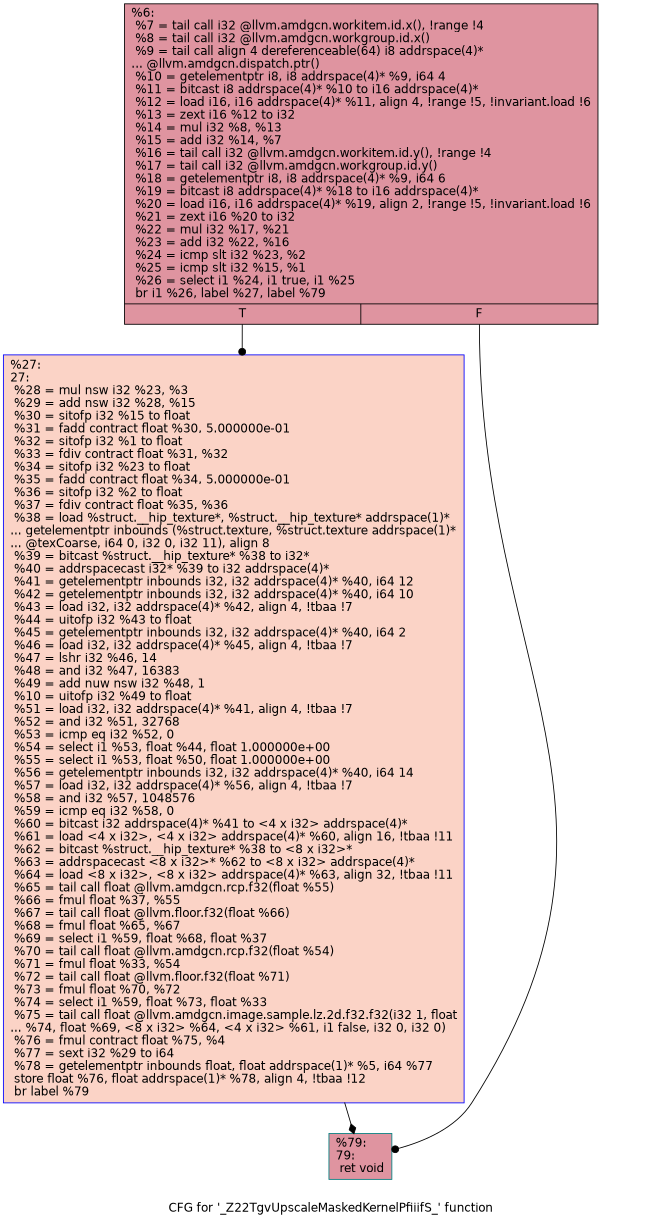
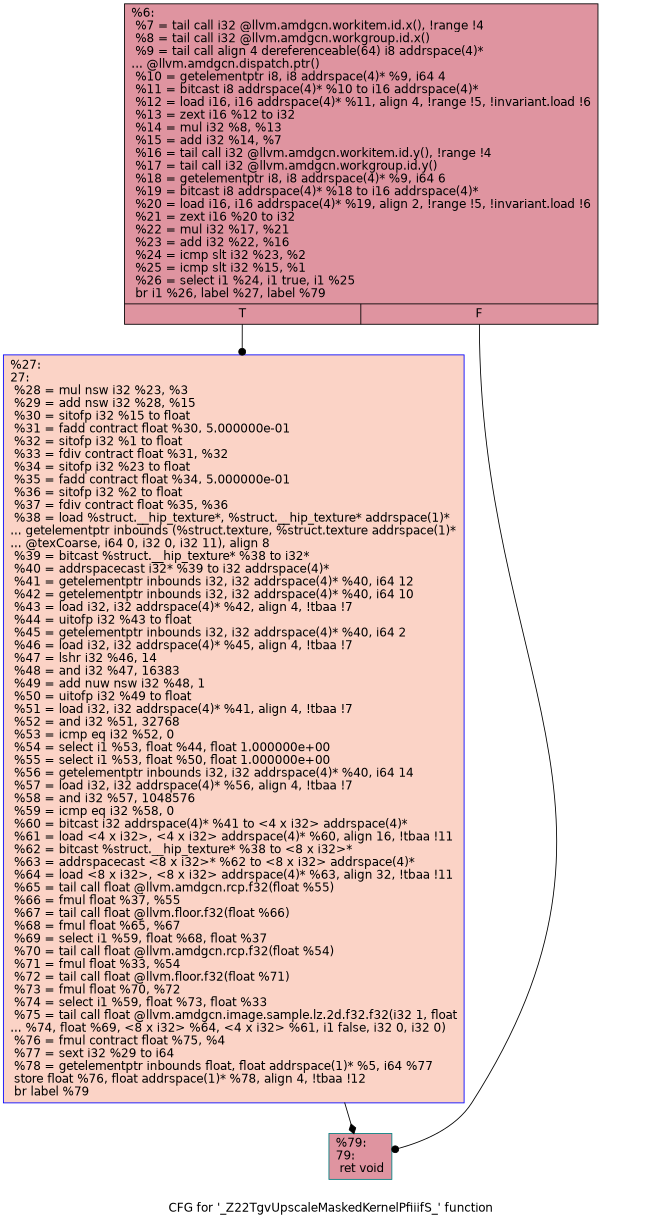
(101, 697) -> (101, 697)
